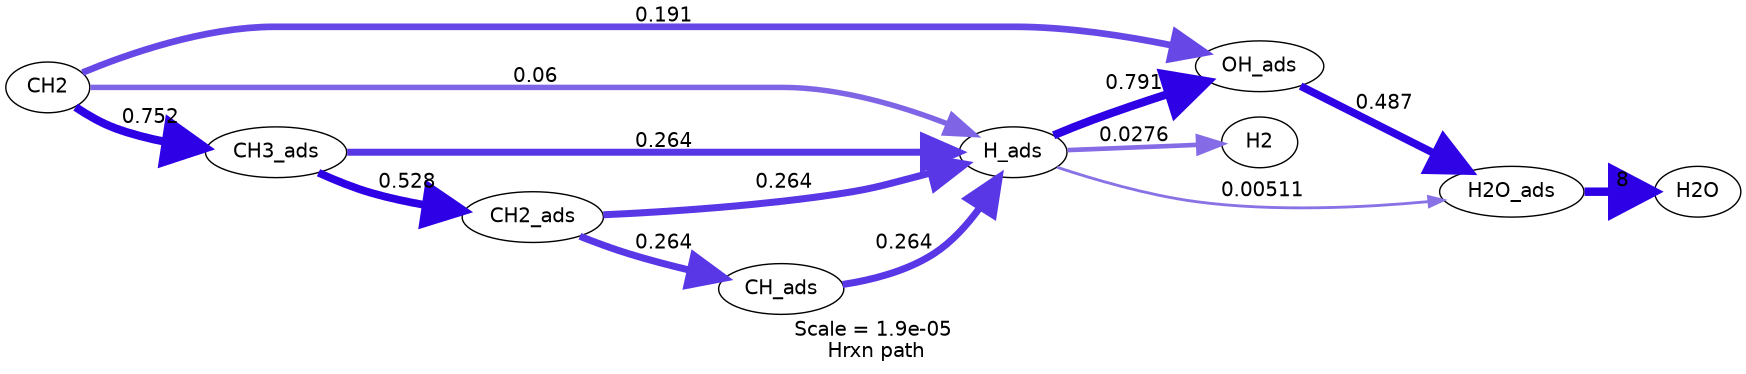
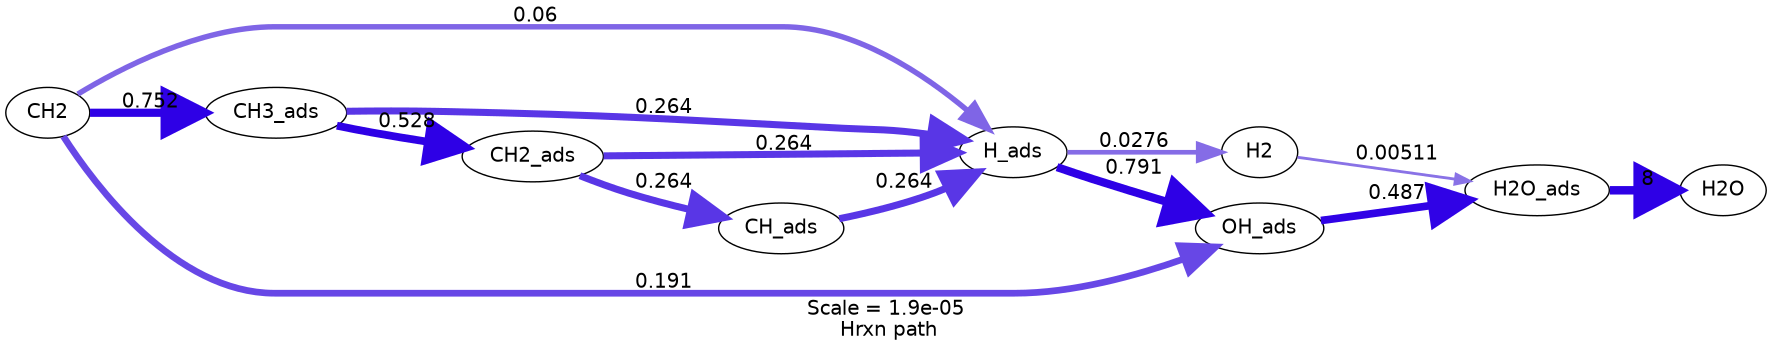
(1241, 206) -> (1376, 168)
